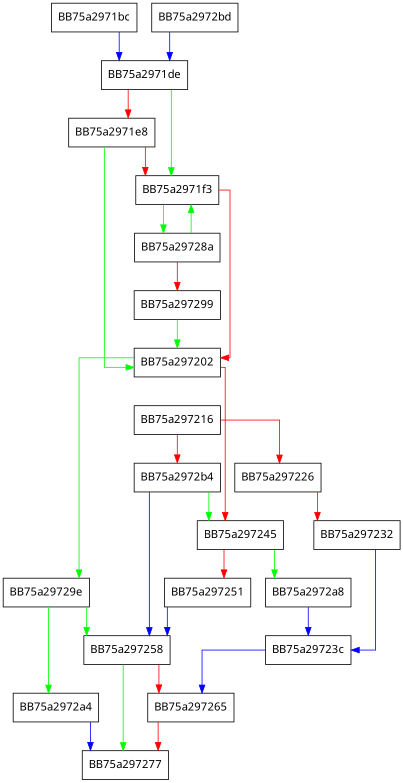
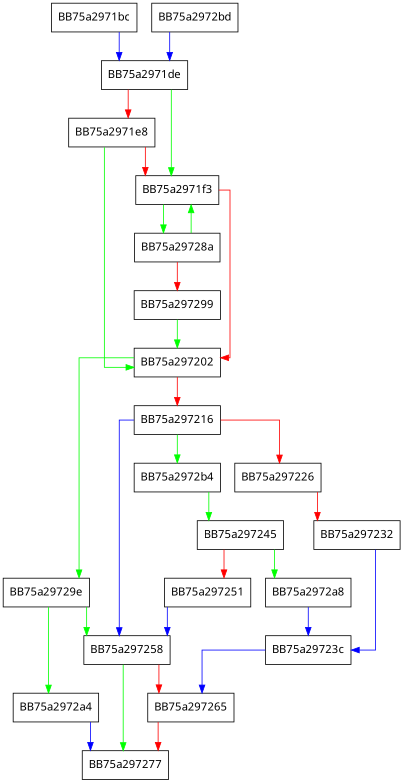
(225, 438) -> (177, 387)
(177, 445) -> (177, 445)
(149, 560) -> (119, 517)
